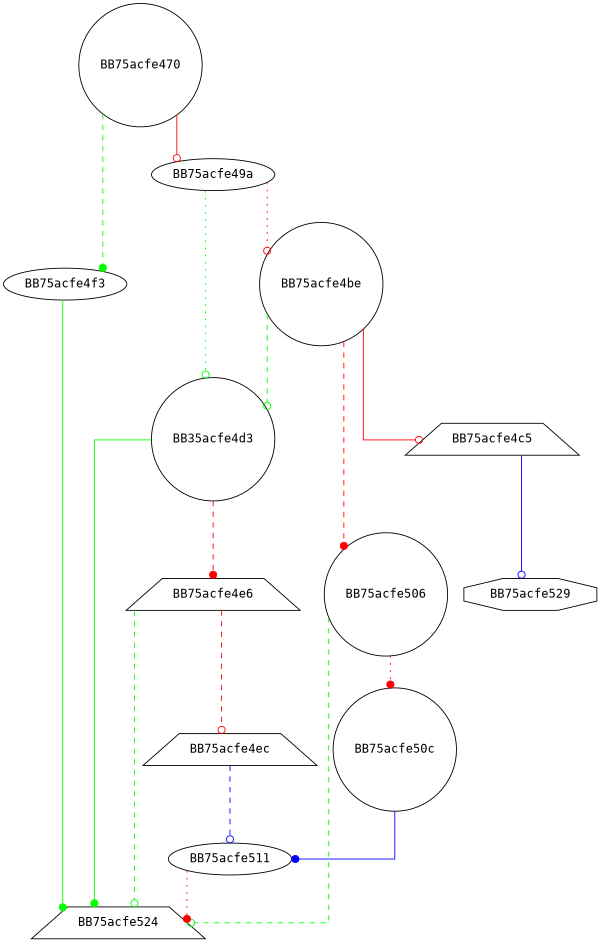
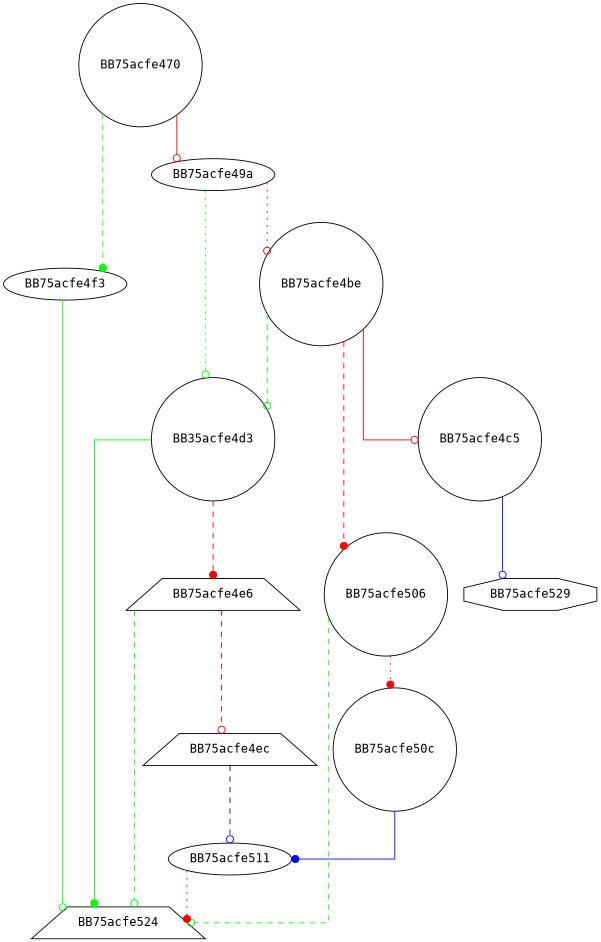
(492, 439) -> (480, 439)
(63, 602) -> (63, 602)
